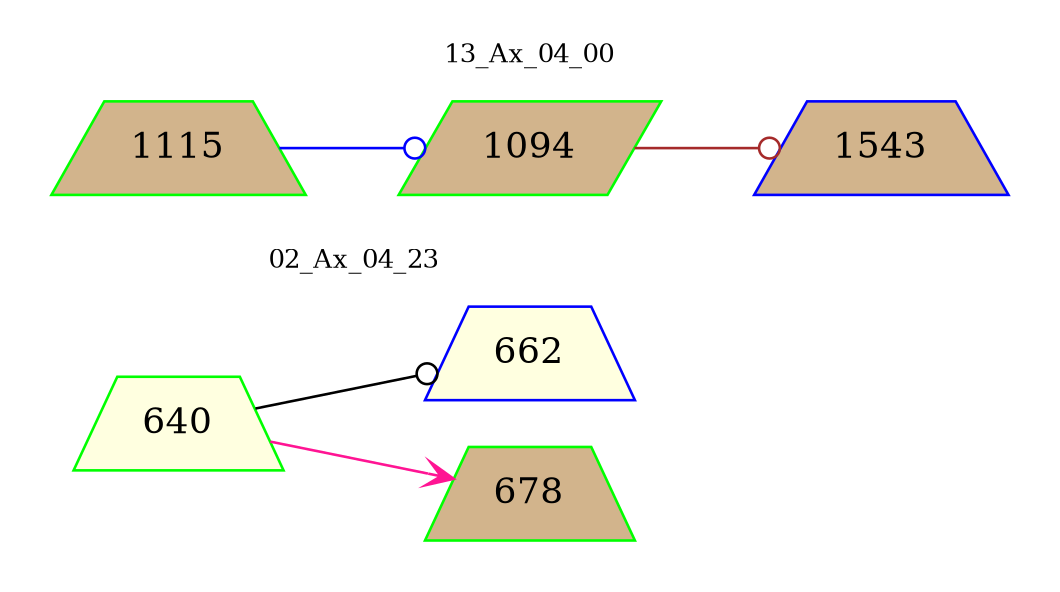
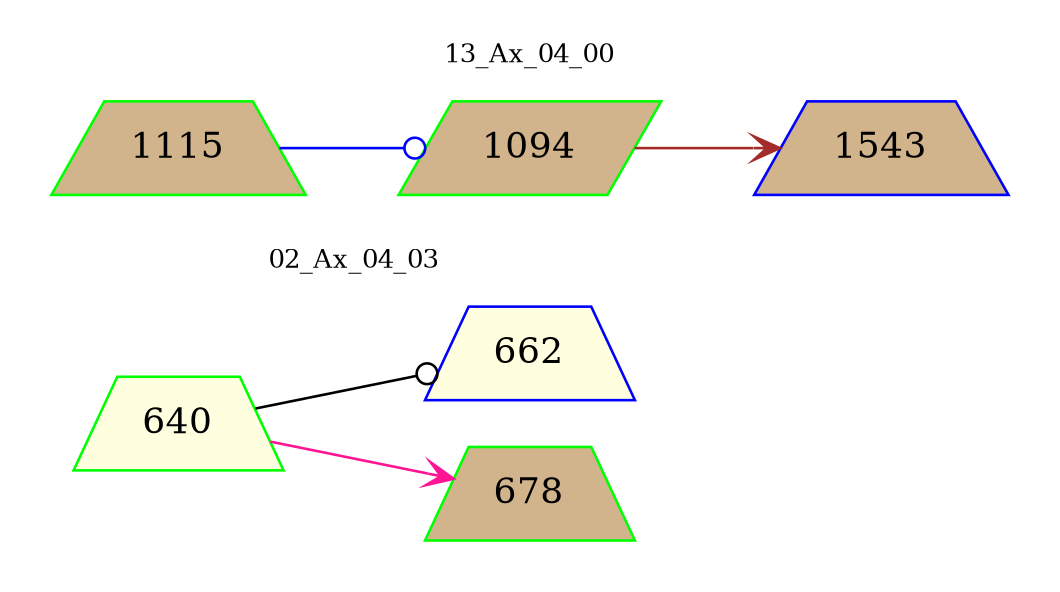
(696, 148) -> (694, 148)
(354, 261) -> (354, 261)
